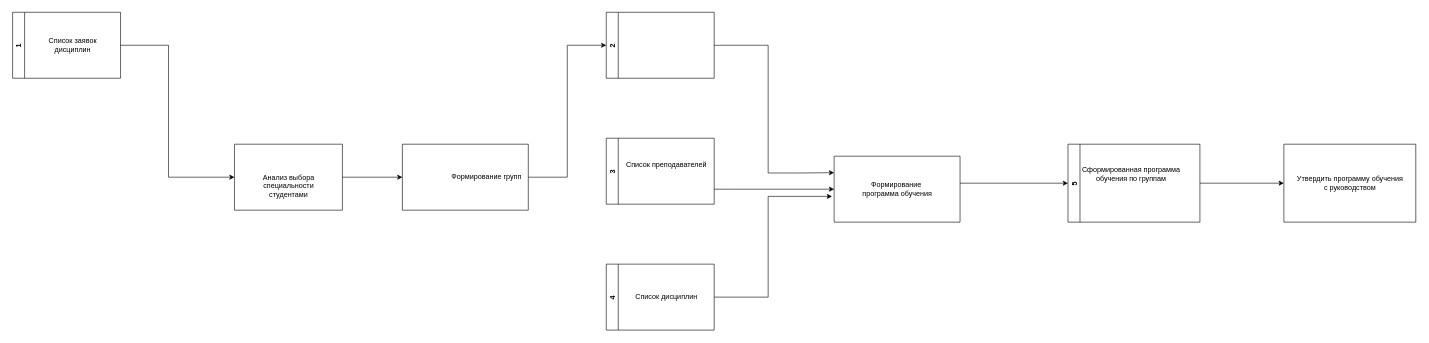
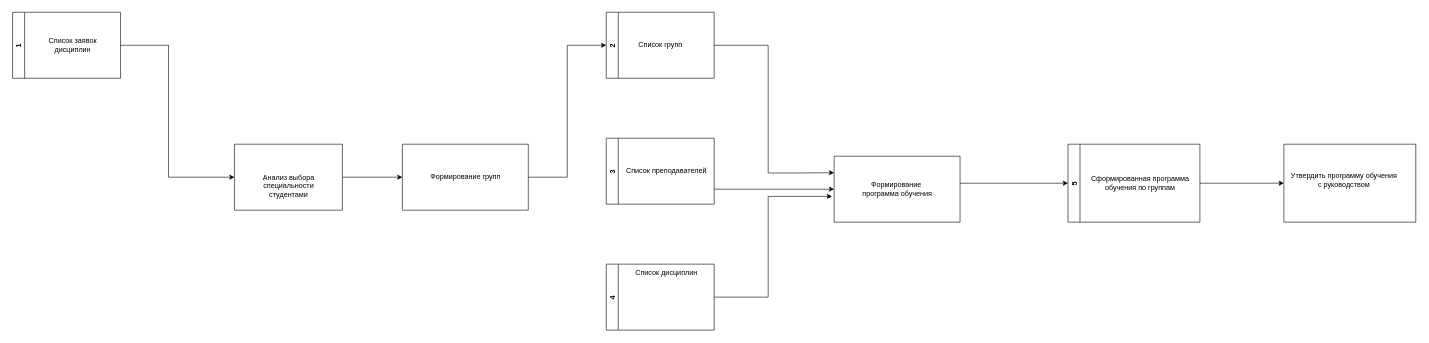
none -> (660, 45)
(666, 165) -> (666, 171)
(1131, 174) -> (1140, 183)
(486, 177) -> (465, 177)
(1350, 183) -> (1344, 180)
(666, 297) -> (666, 273)
